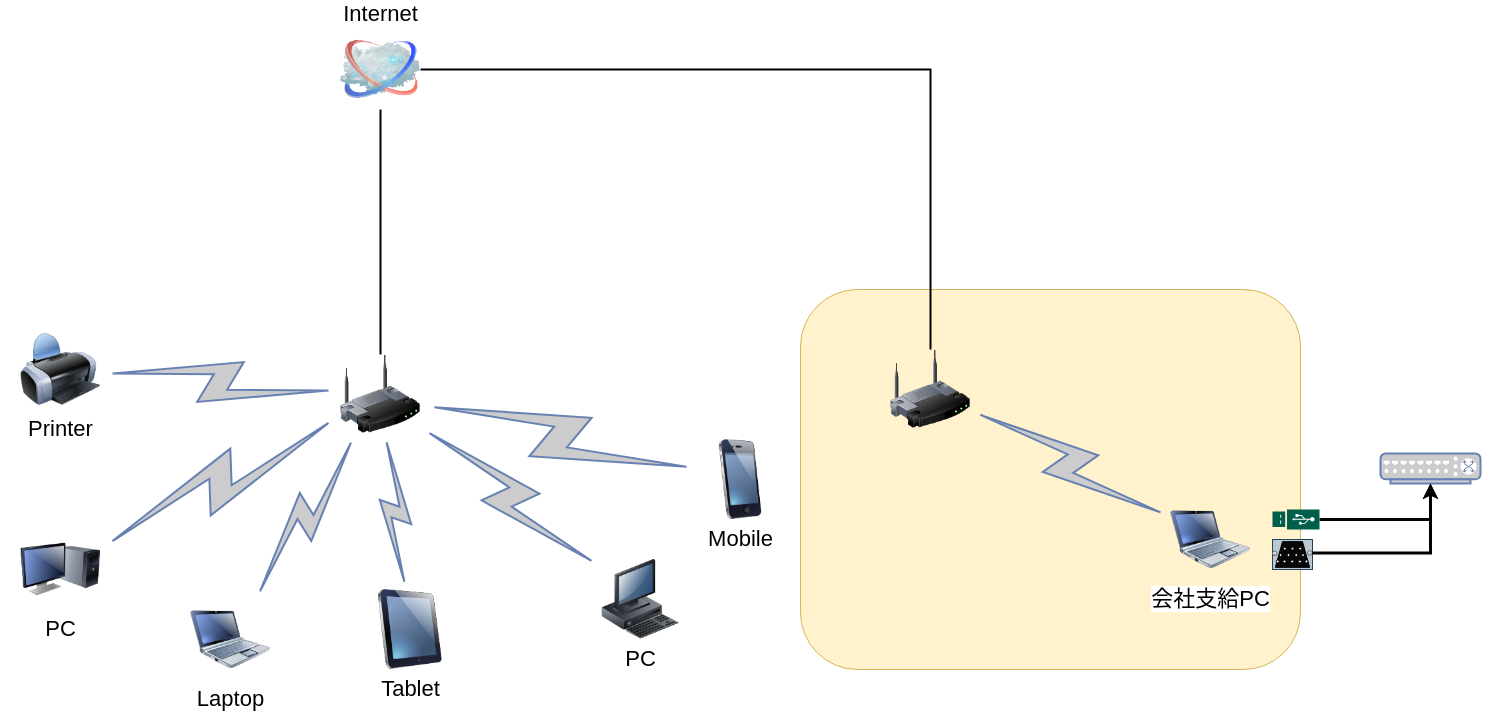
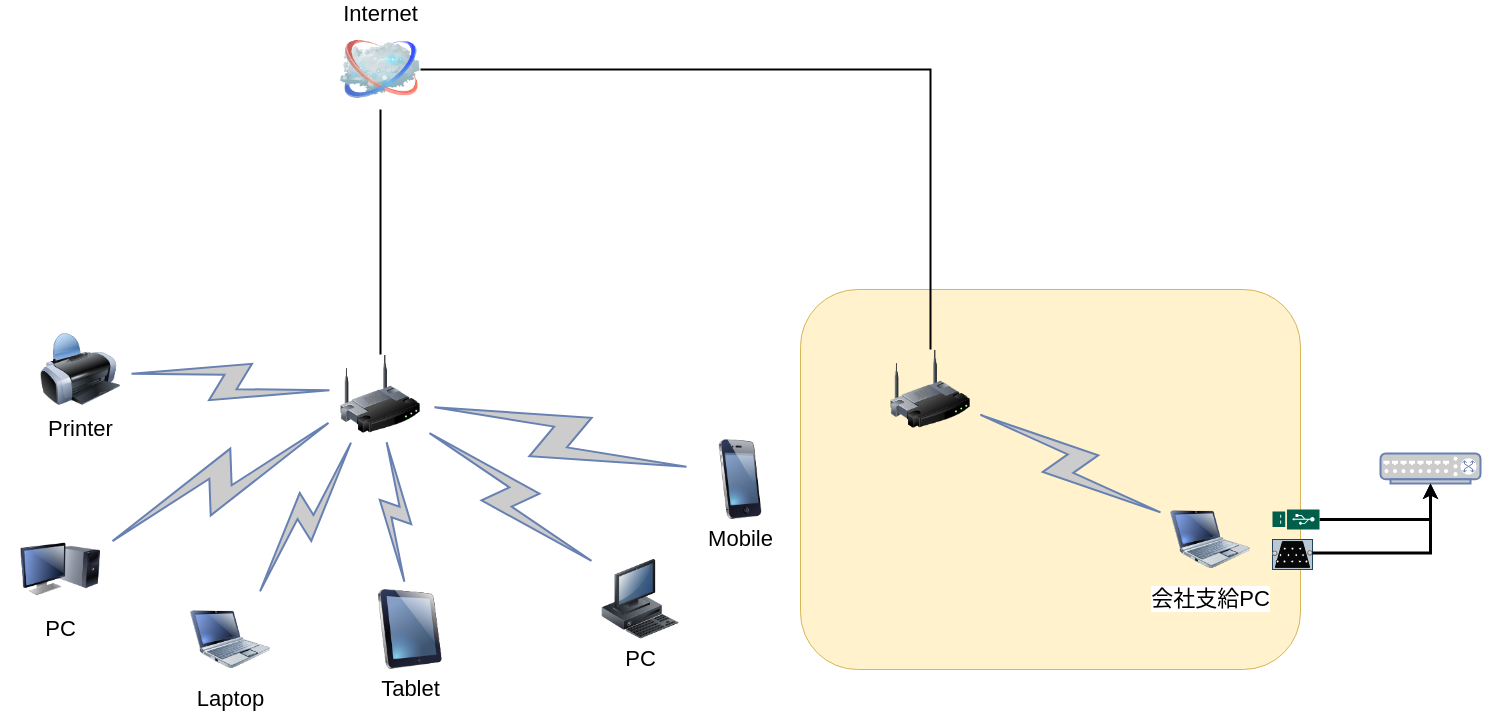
(61, 370) -> (81, 370)
